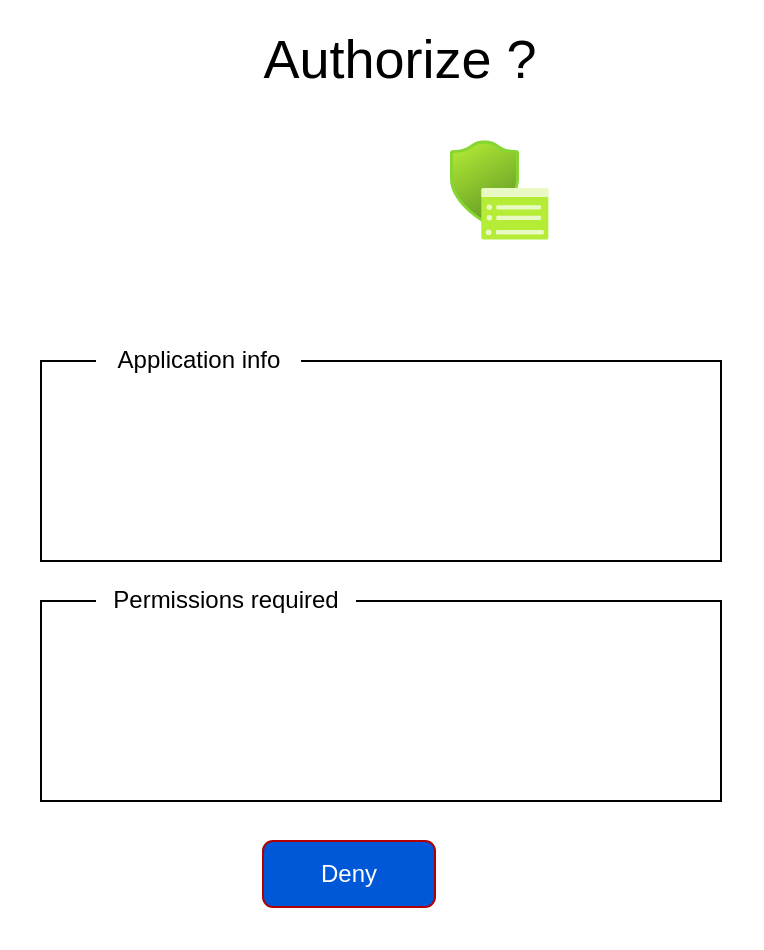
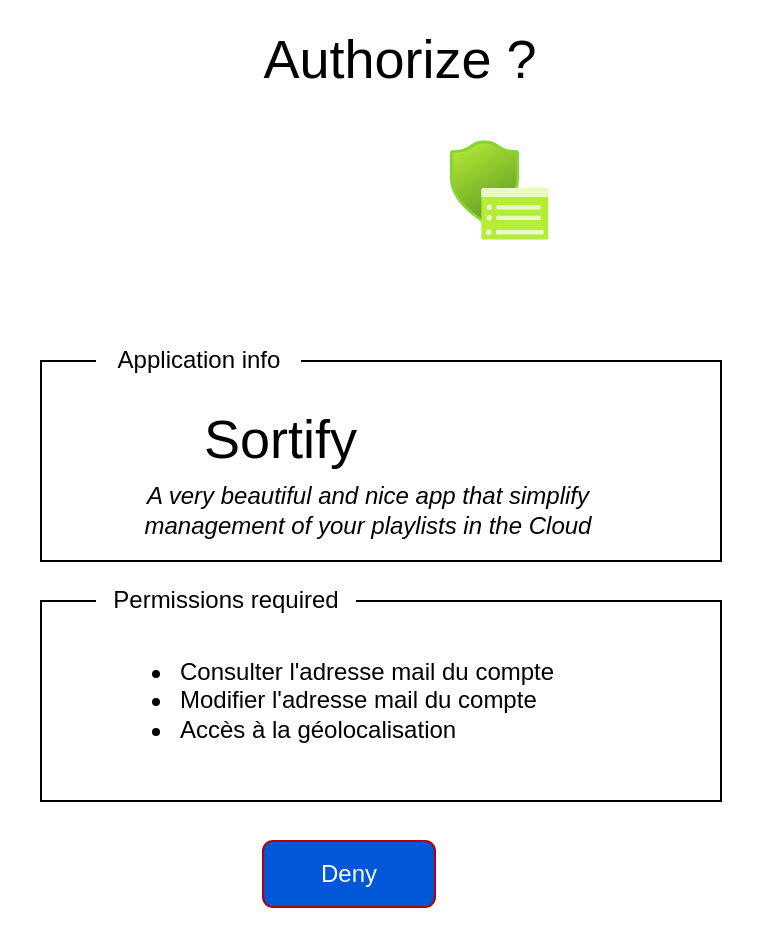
none -> (391, 441)
none -> (369, 511)
none -> (349, 701)
